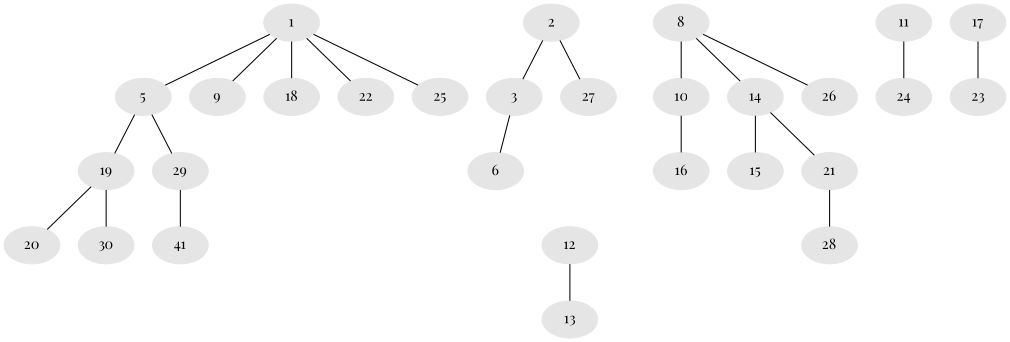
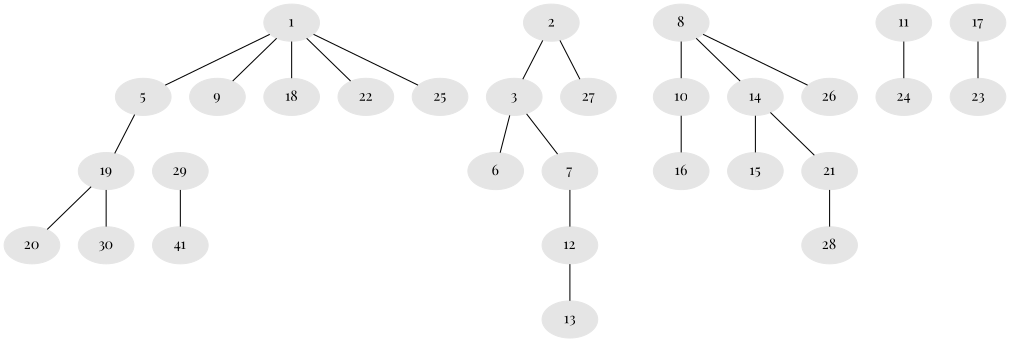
(162, 134) -> none
none -> (570, 171)
